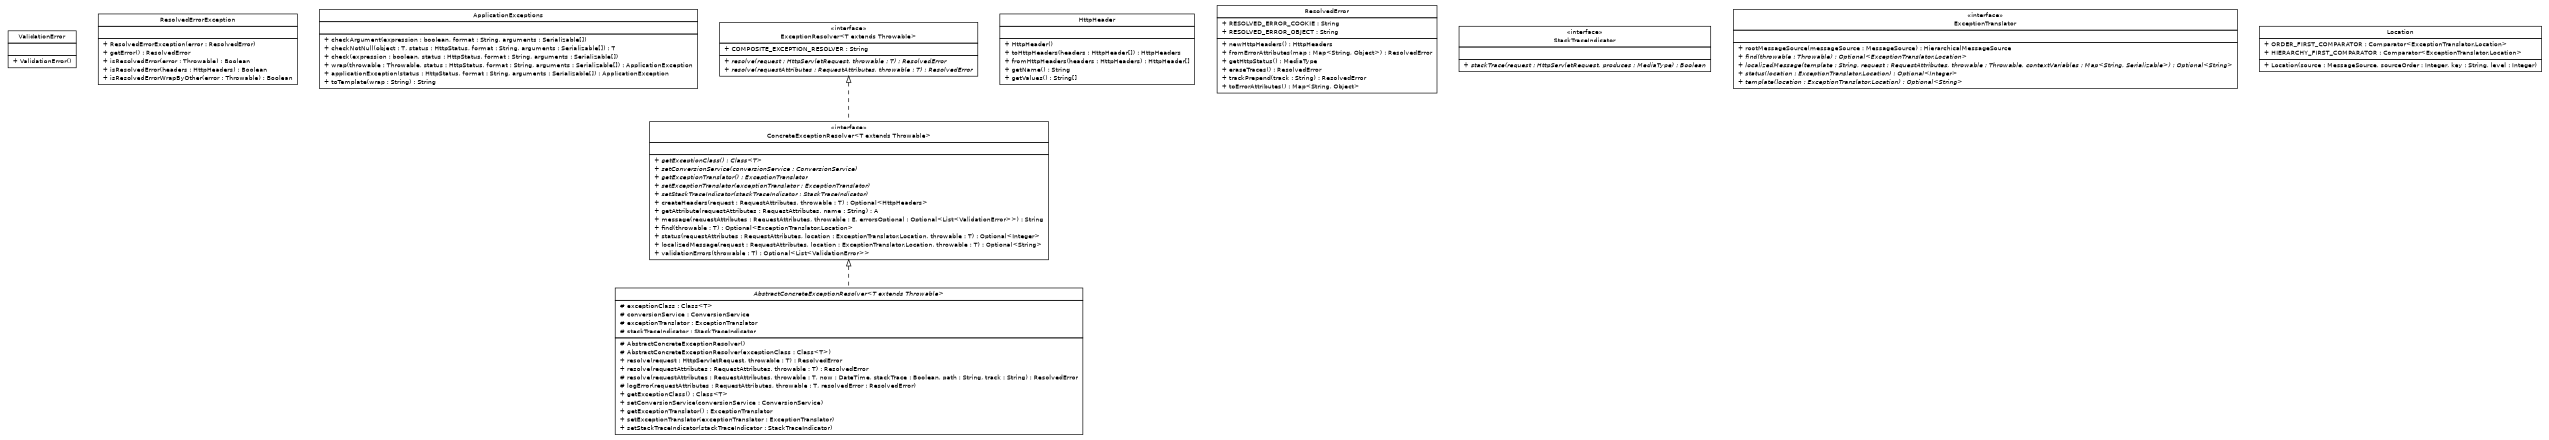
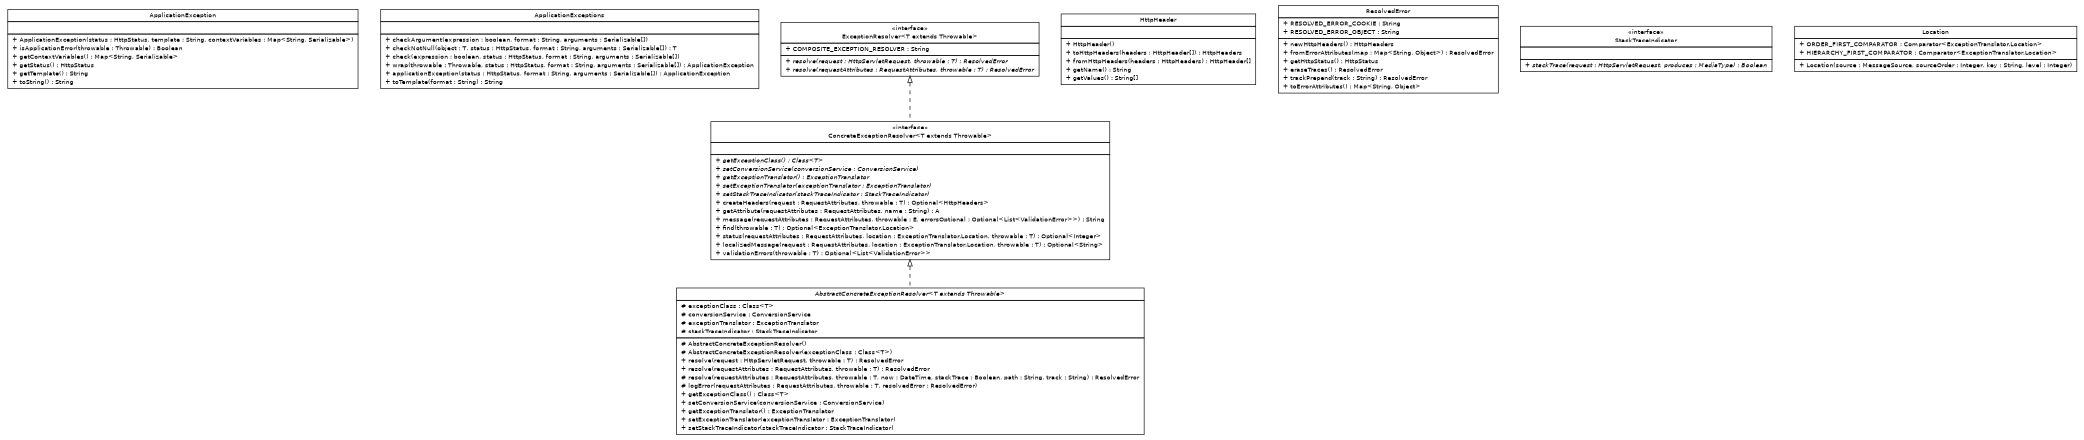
(42, 49) -> none
none -> (183, 49)
(198, 49) -> none
(1985, 49) -> none
(1270, 61) -> (1331, 61)
(380, 82) -> (444, 82)
